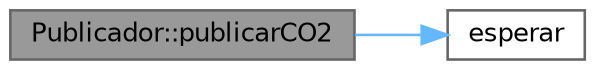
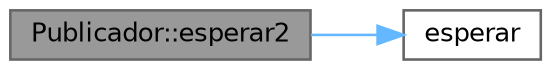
(182, 35) -> (160, 35)
